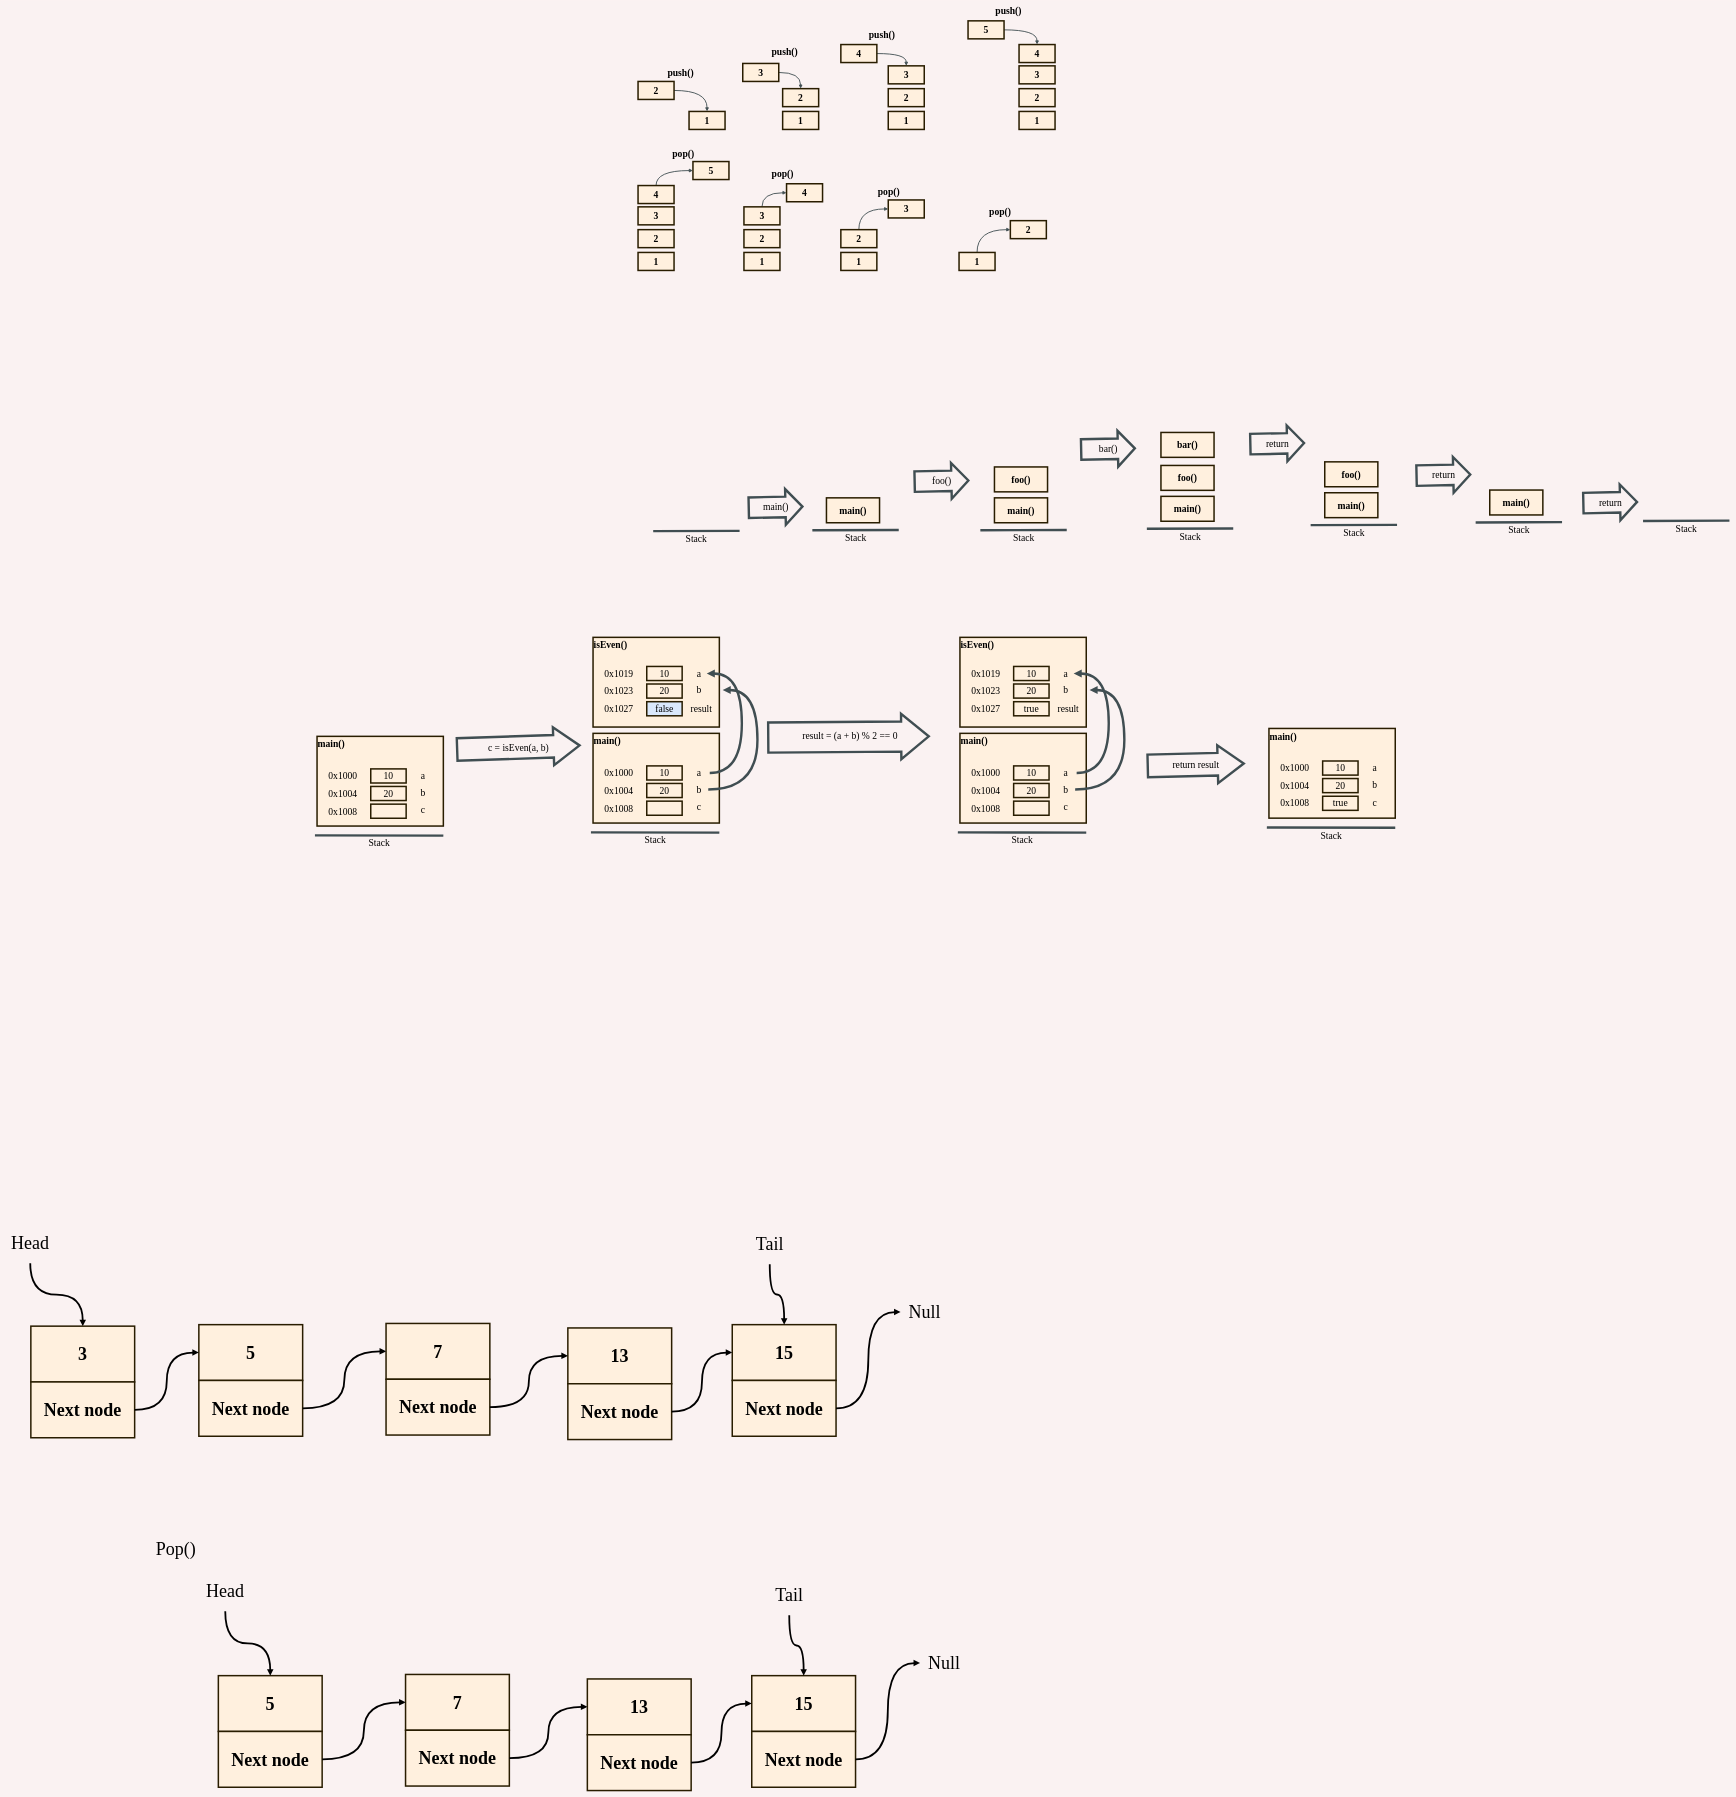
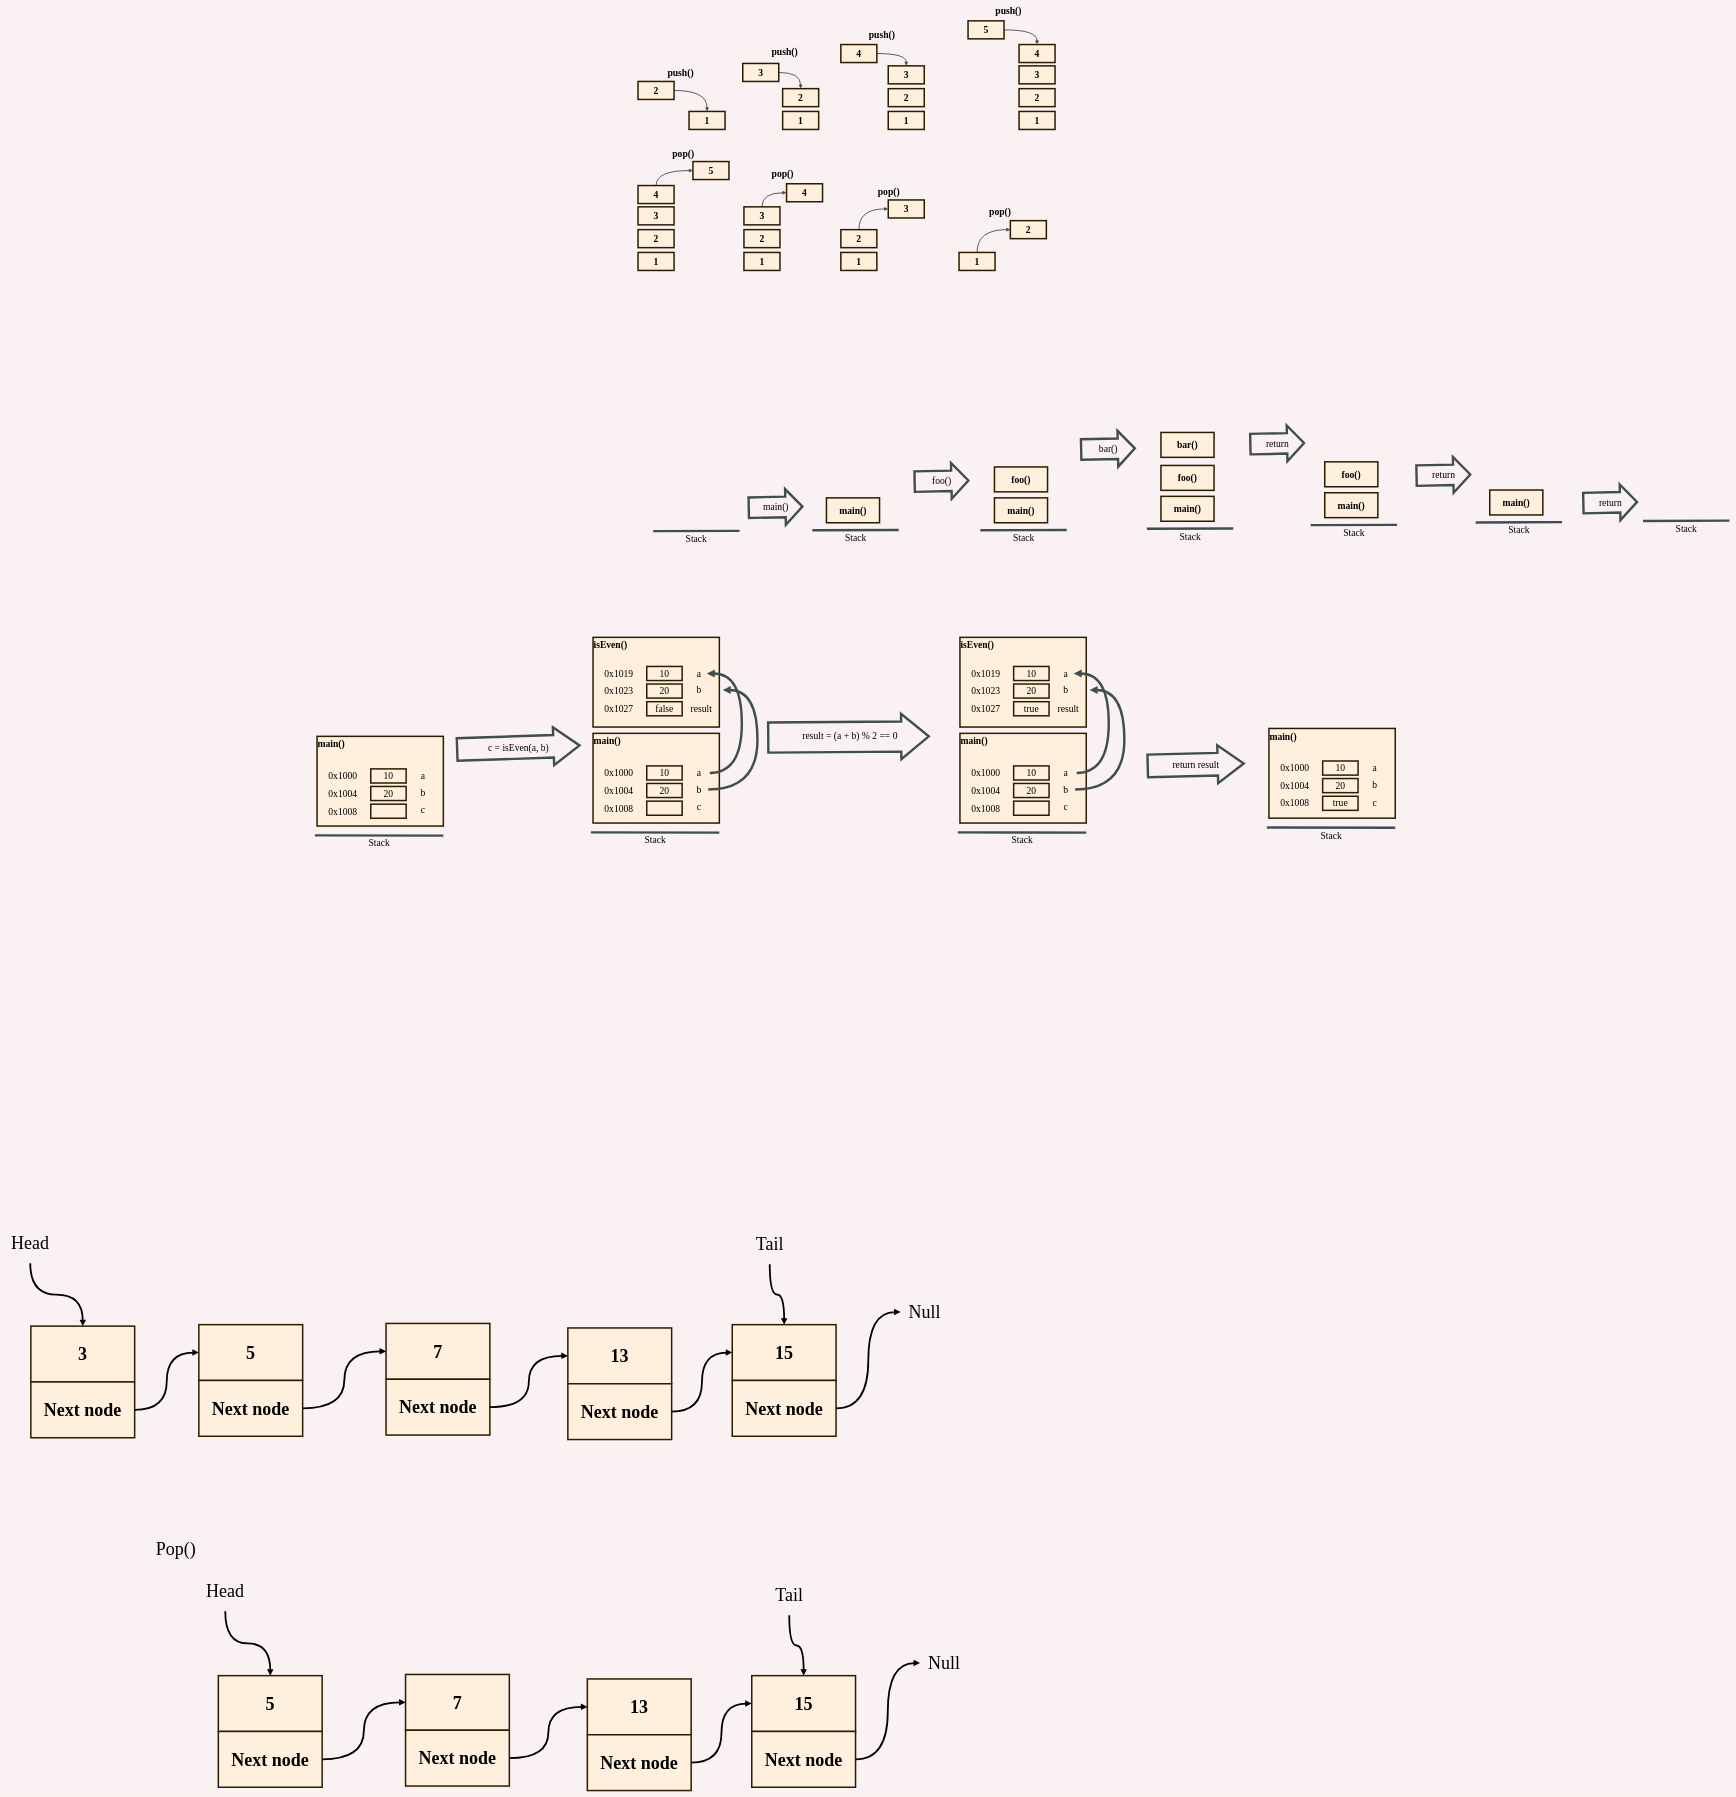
(664, 709) -> (664, 709)
